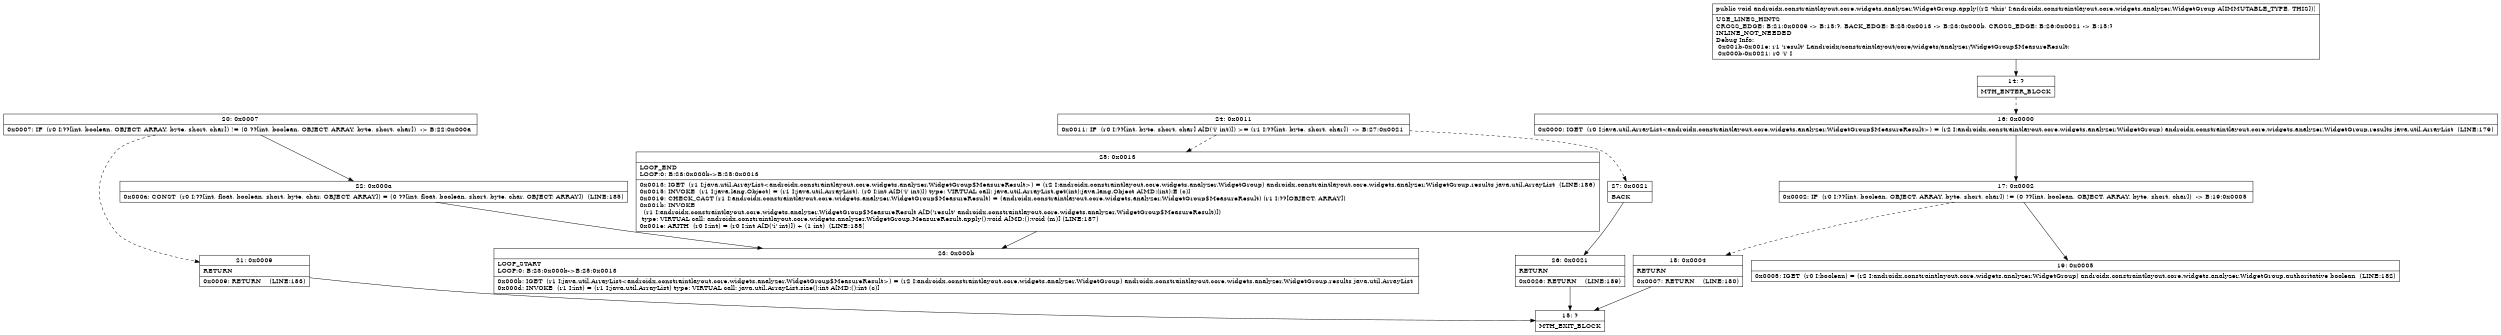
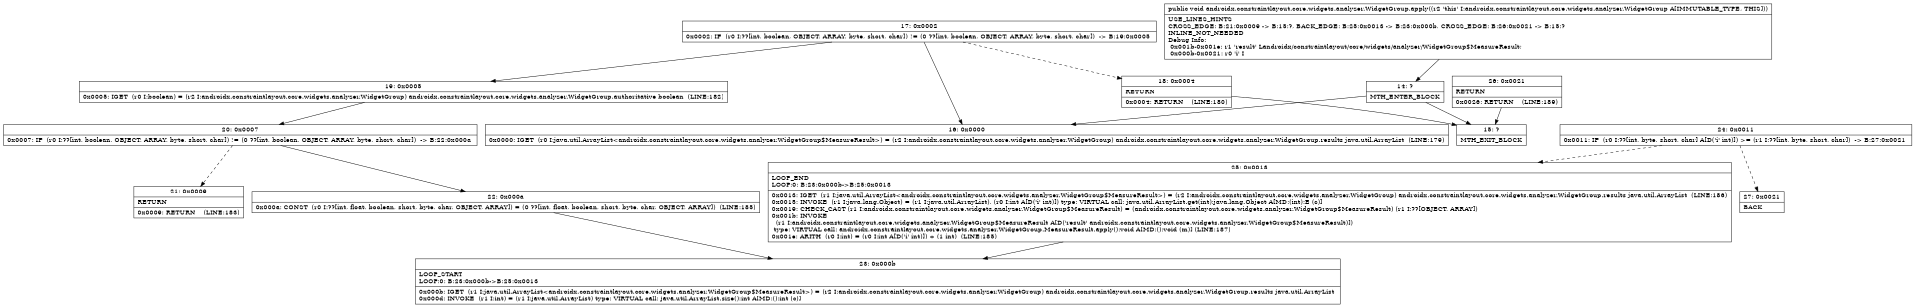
(2016, 103) -> (1221, 110)
none -> (324, 113)
(2016, 156) -> (942, 81)
(1606, 228) -> none
(1688, 281) -> (1177, 102)
(919, 312) -> (1446, 112)
